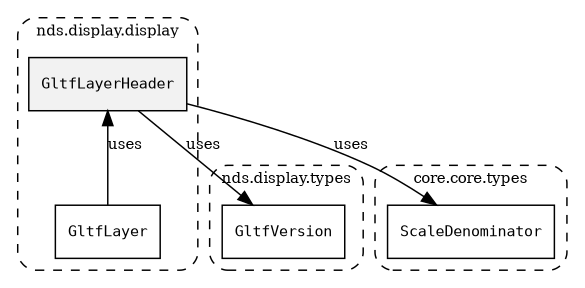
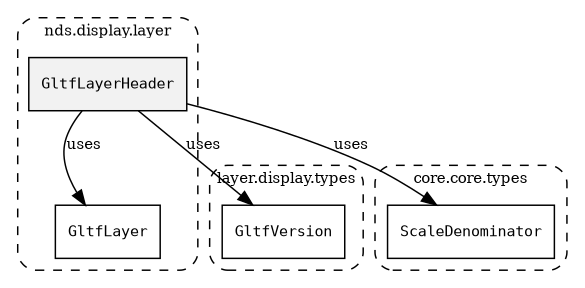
(108, 32) -> (108, 32)
(108, 165) -> (64, 151)
(286, 179) -> (286, 179)
